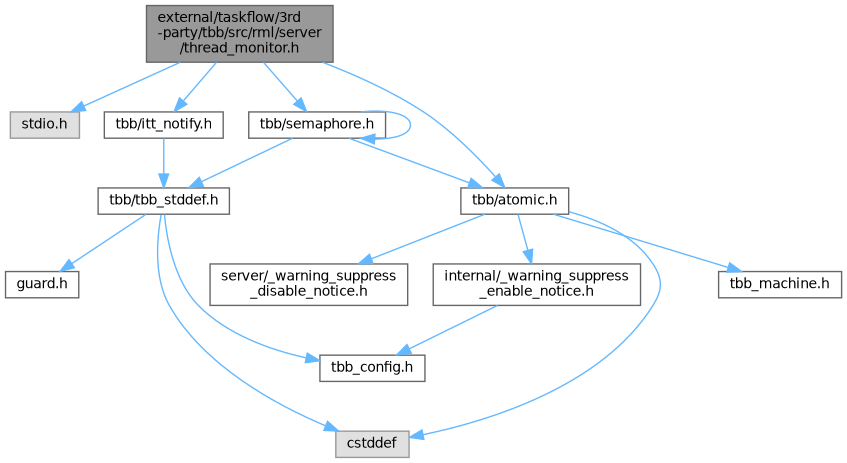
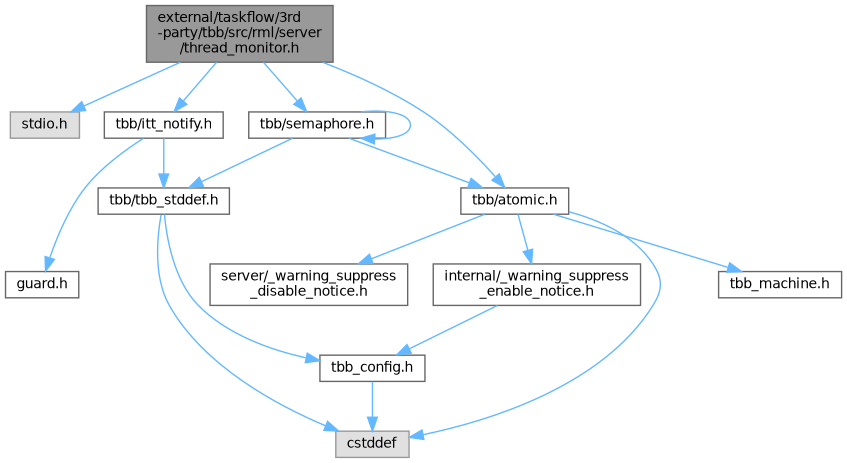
(109, 239) -> (85, 188)
none -> (372, 399)
